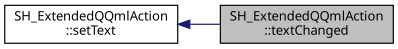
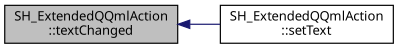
(205, 24) -> (205, 24)
